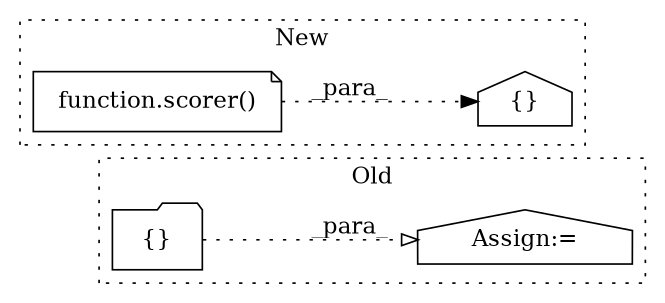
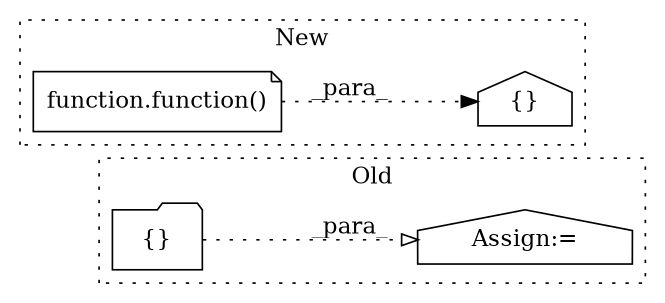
(157, 102) -> (157, 102)
